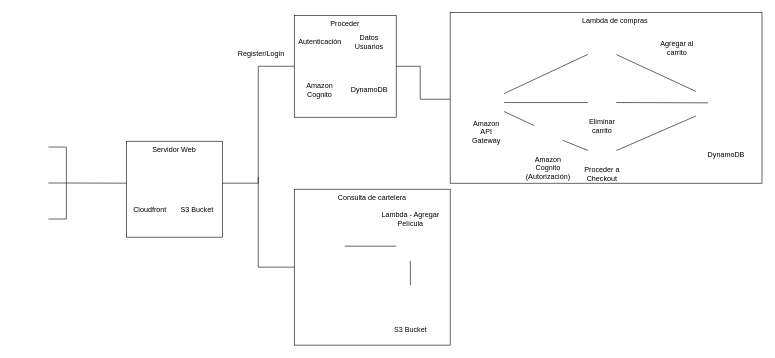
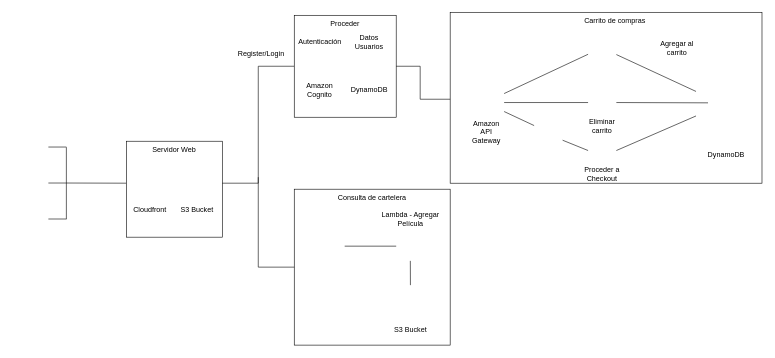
(615, 21) -> (615, 21)
(549, 168) -> none
